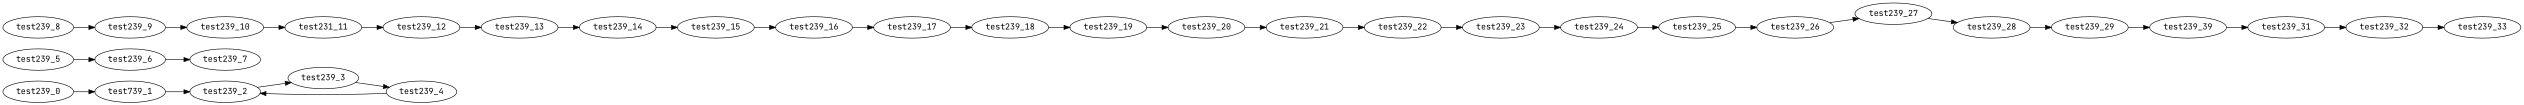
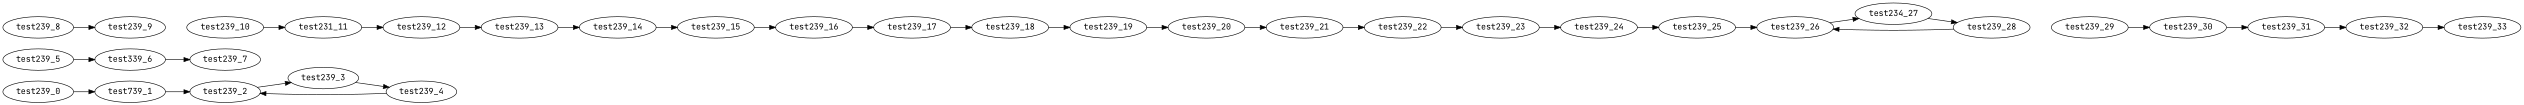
(1893, 14) -> (1893, 14)
(173, 27) -> none
(2038, 27) -> (1896, 30)
(2188, 27) -> (2188, 27)
(130, 60) -> (130, 60)
